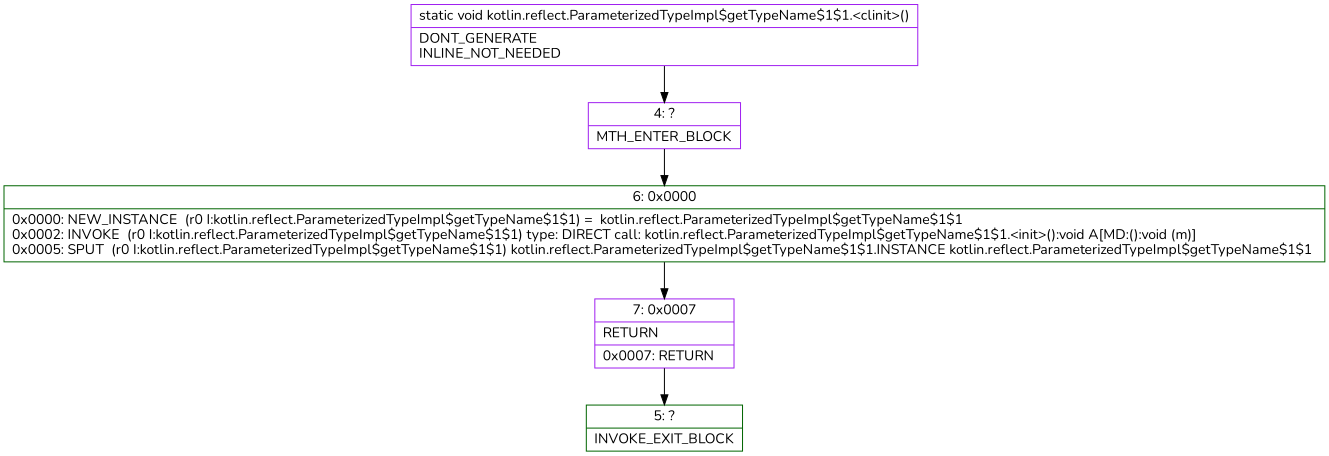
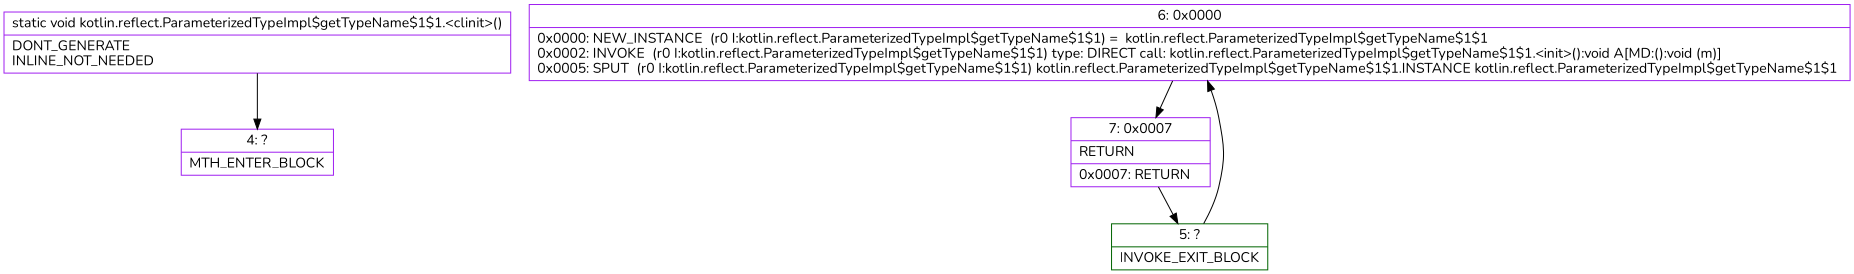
(664, 162) -> (1223, 158)
(664, 224) -> (1190, 43)
